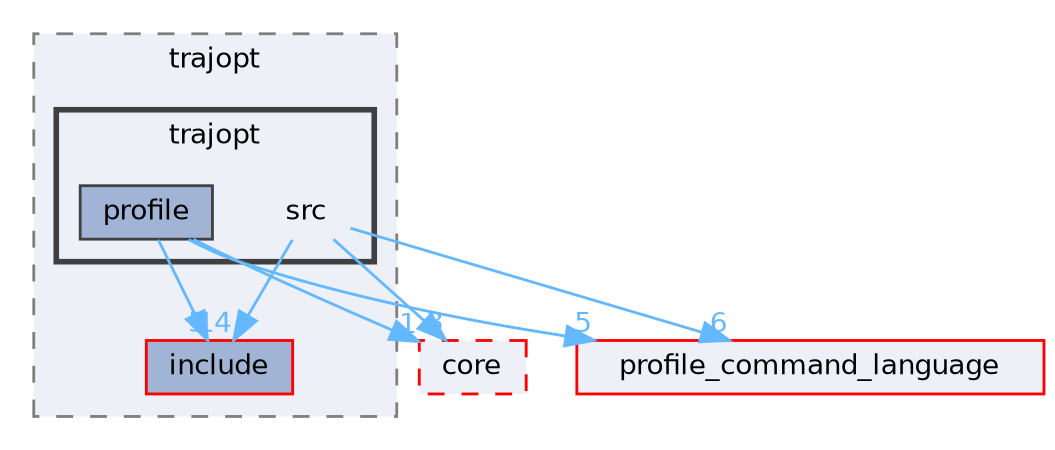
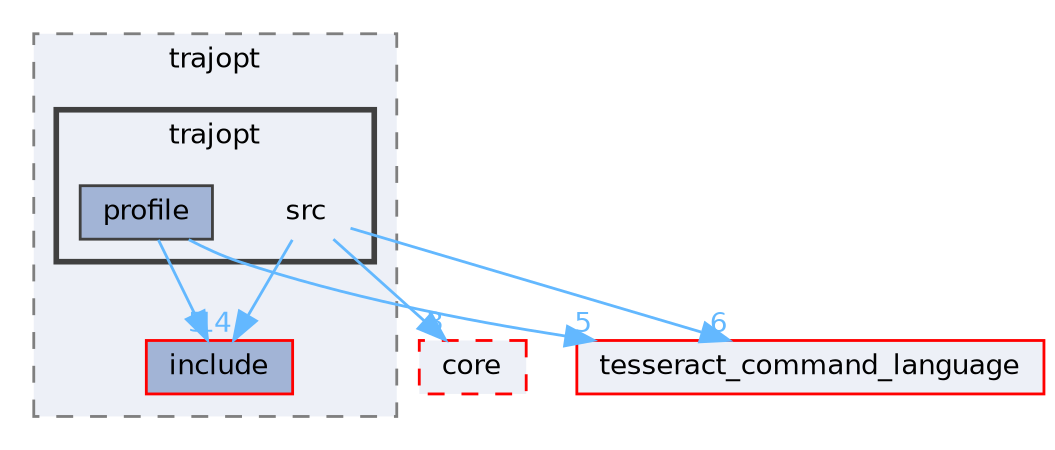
(292, 286) -> none
(810, 367) -> (810, 367)
